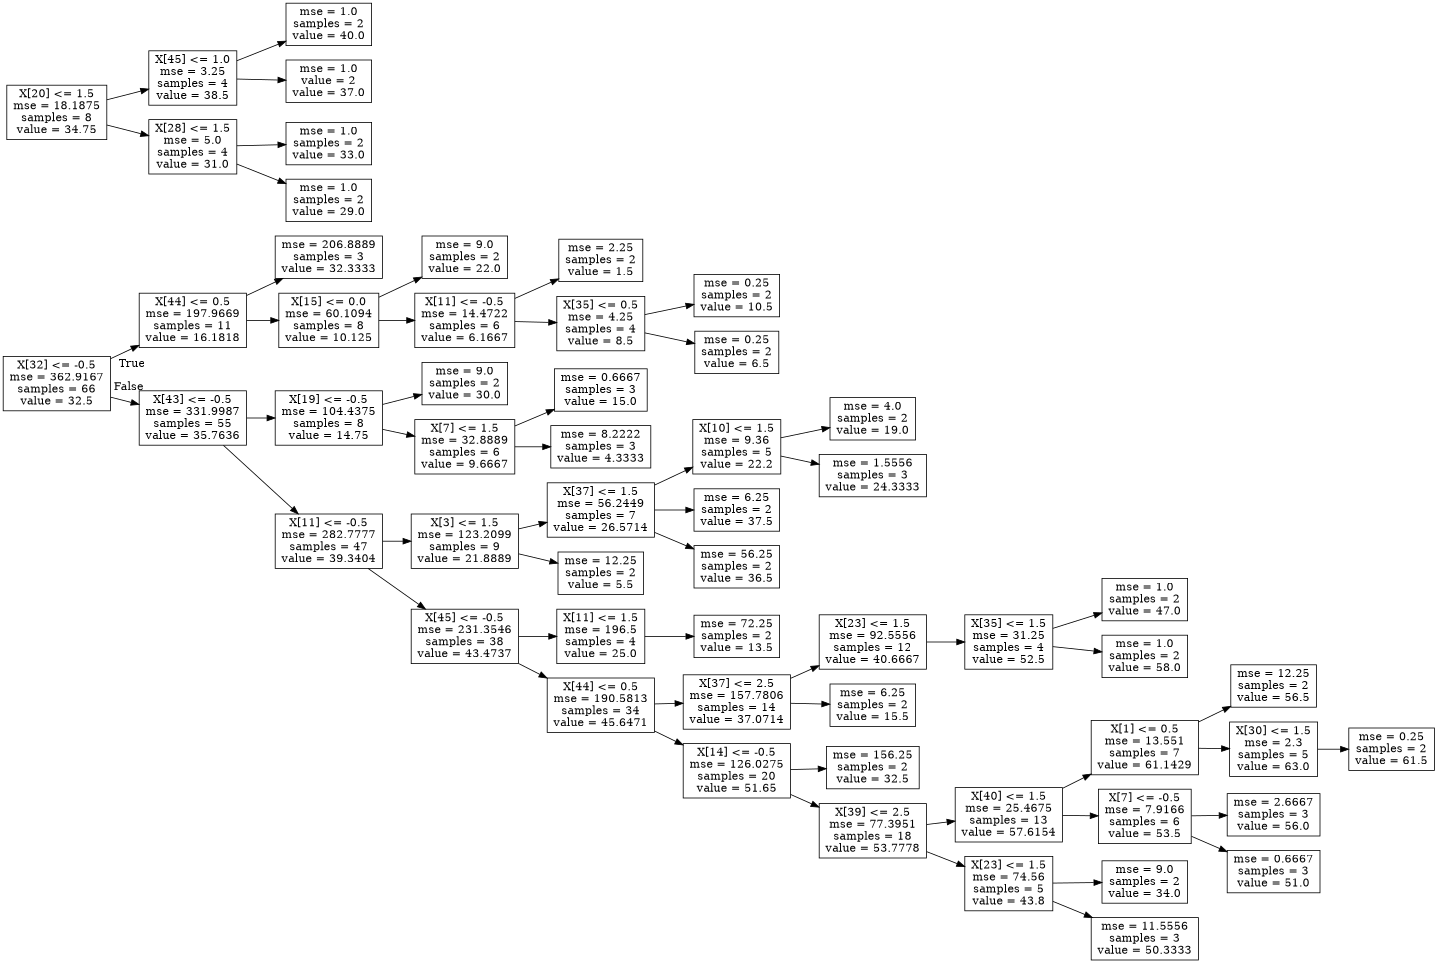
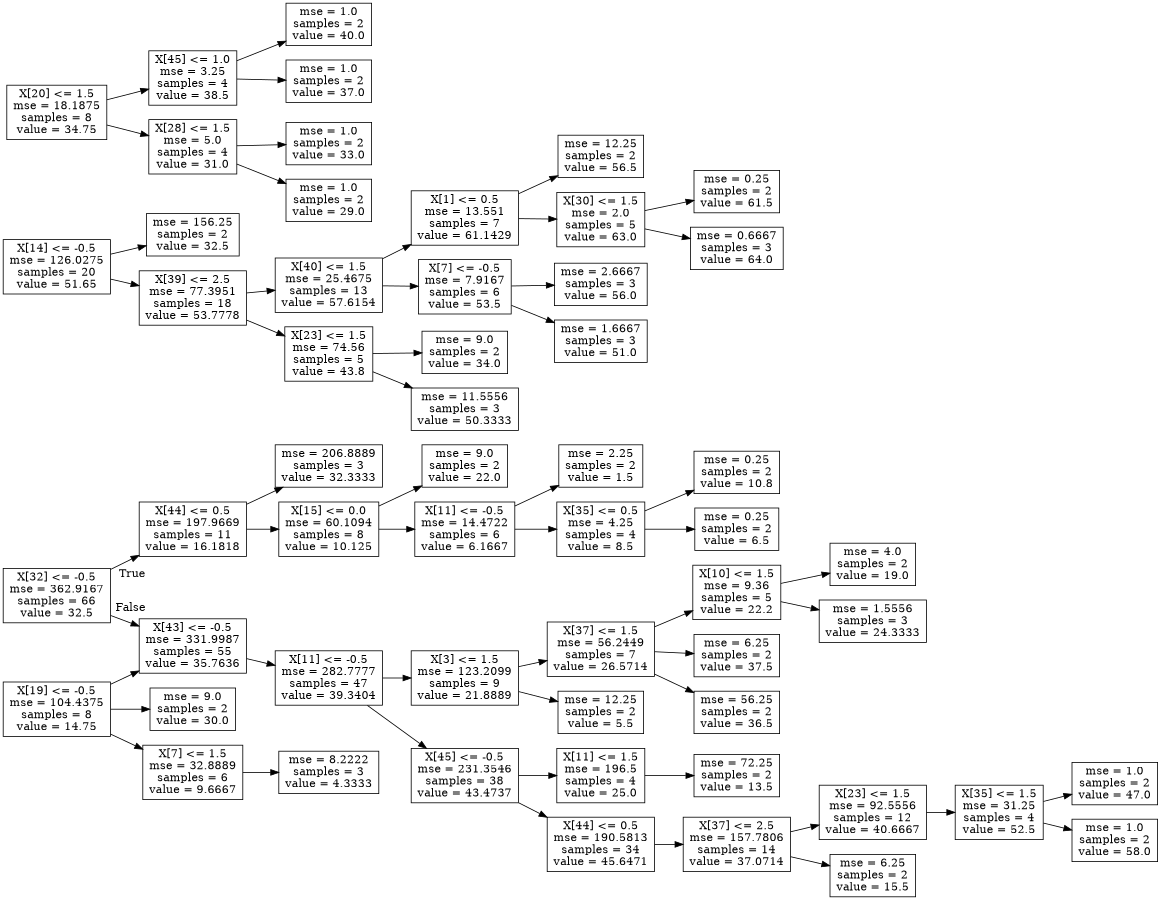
(329, 81) -> (329, 81)
none -> (737, 248)
(737, 296) -> (737, 472)
(601, 390) -> none
(257, 418) -> (121, 679)
(665, 736) -> none
(1274, 749) -> (601, 220)
(1145, 816) -> (465, 287)
(1274, 872) -> (601, 341)
